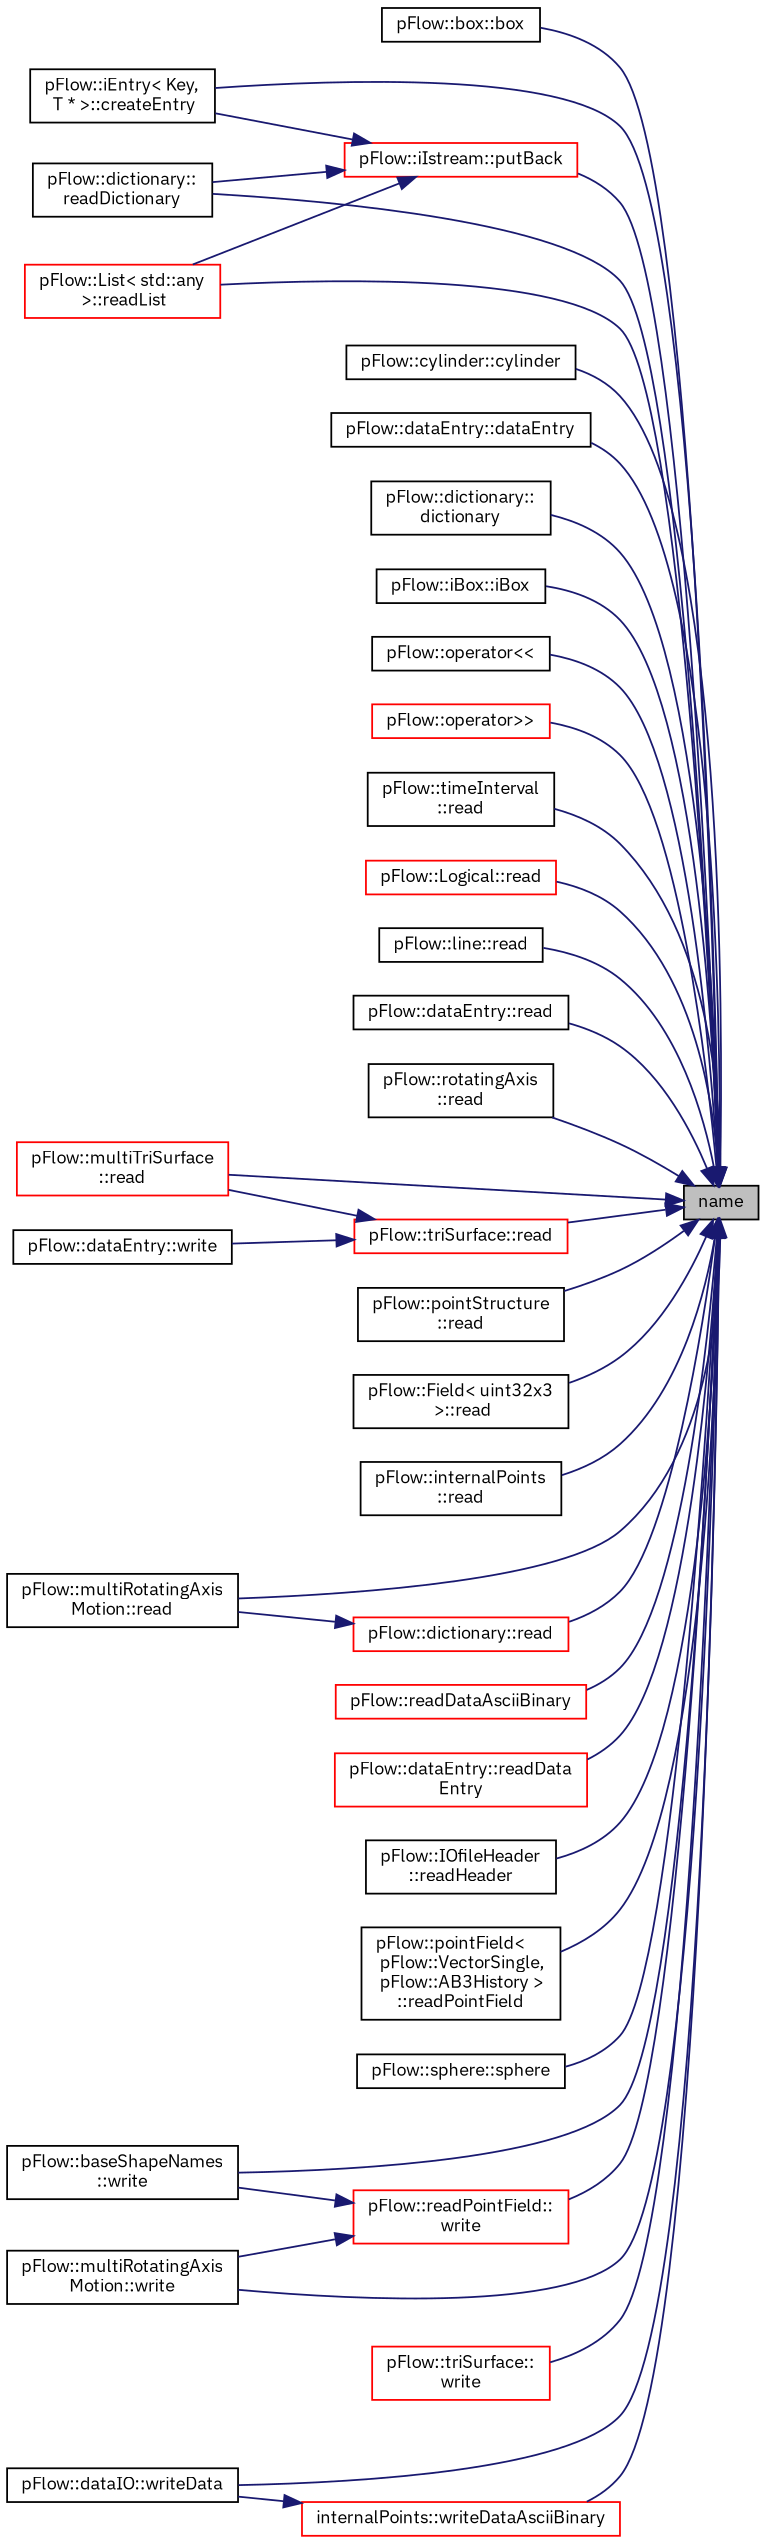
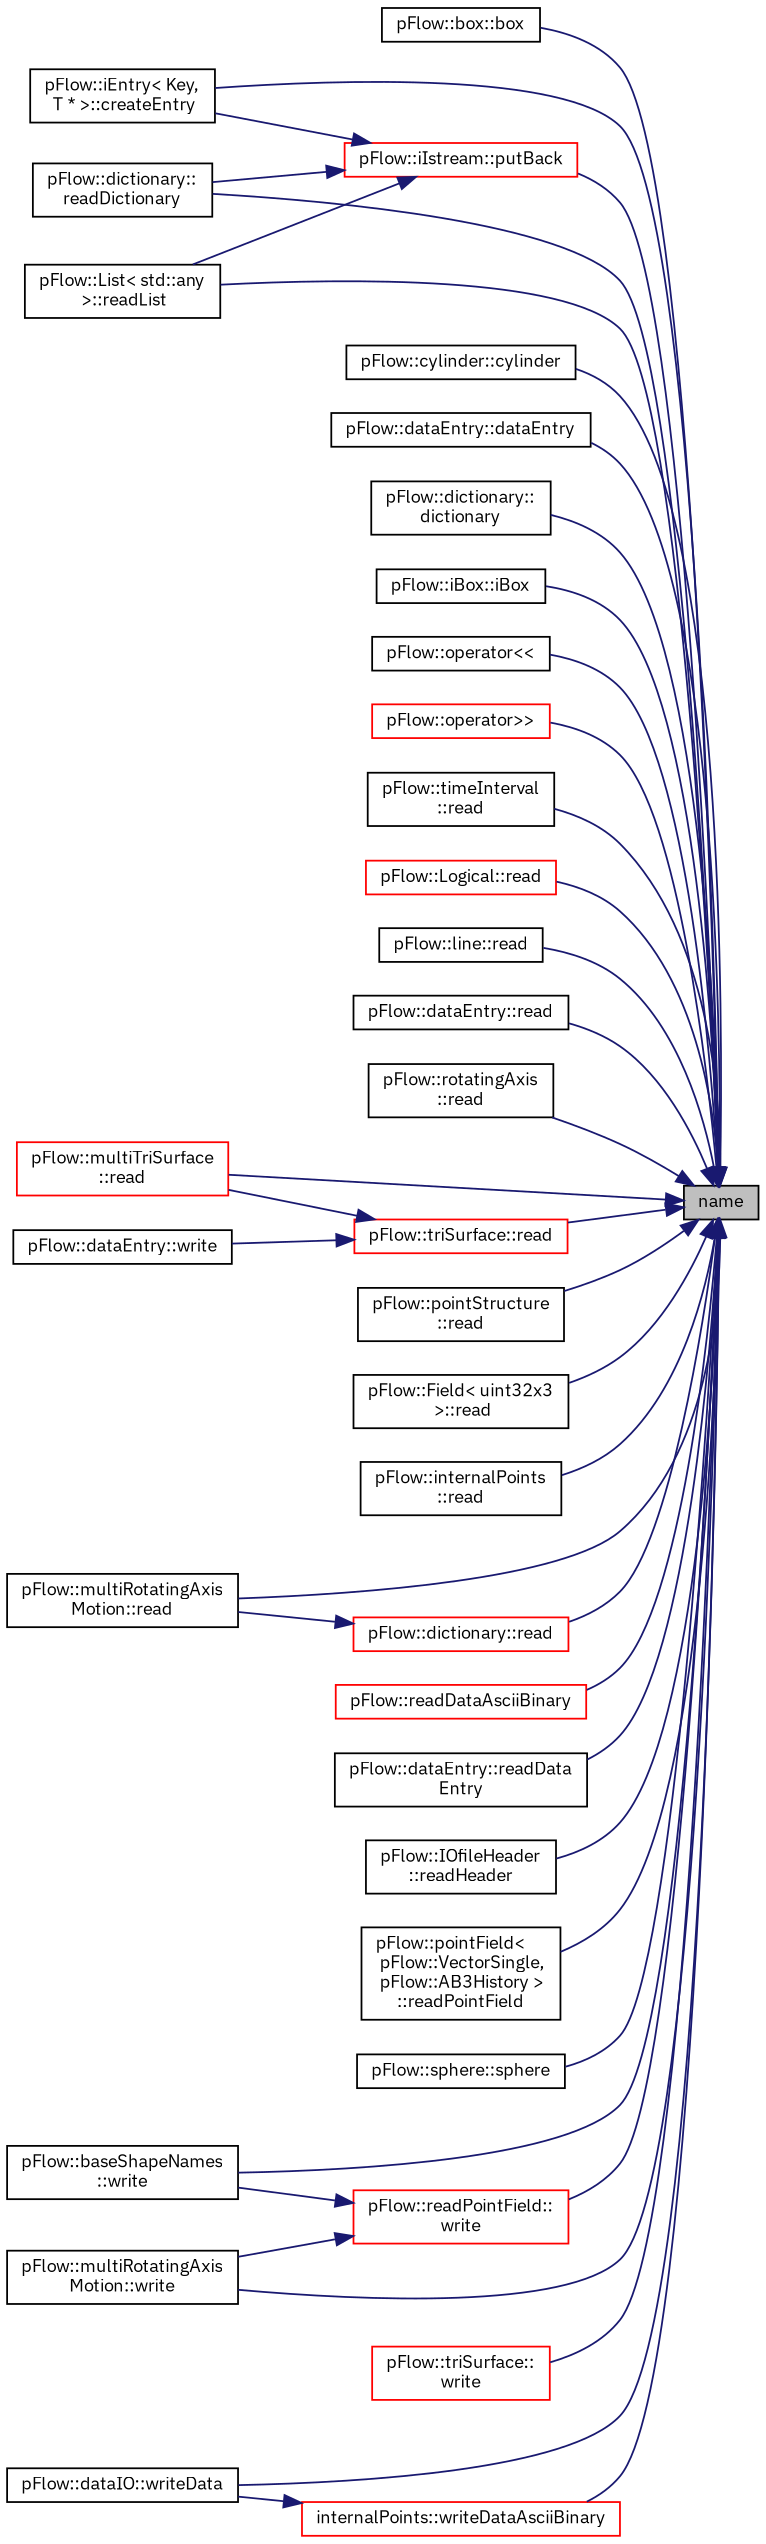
(123, 291) -> (123, 291)
(461, 1780) -> (461, 1780)
